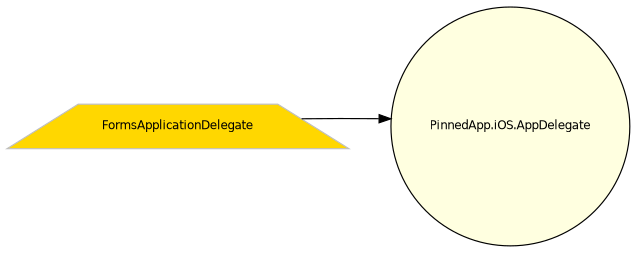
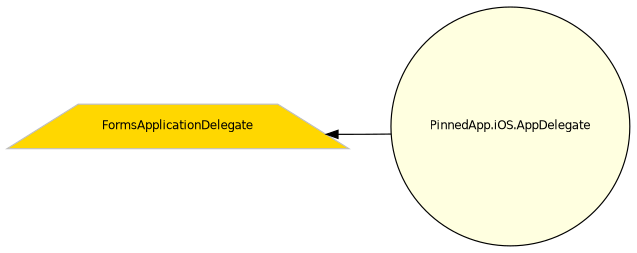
(340, 119) -> (365, 134)
